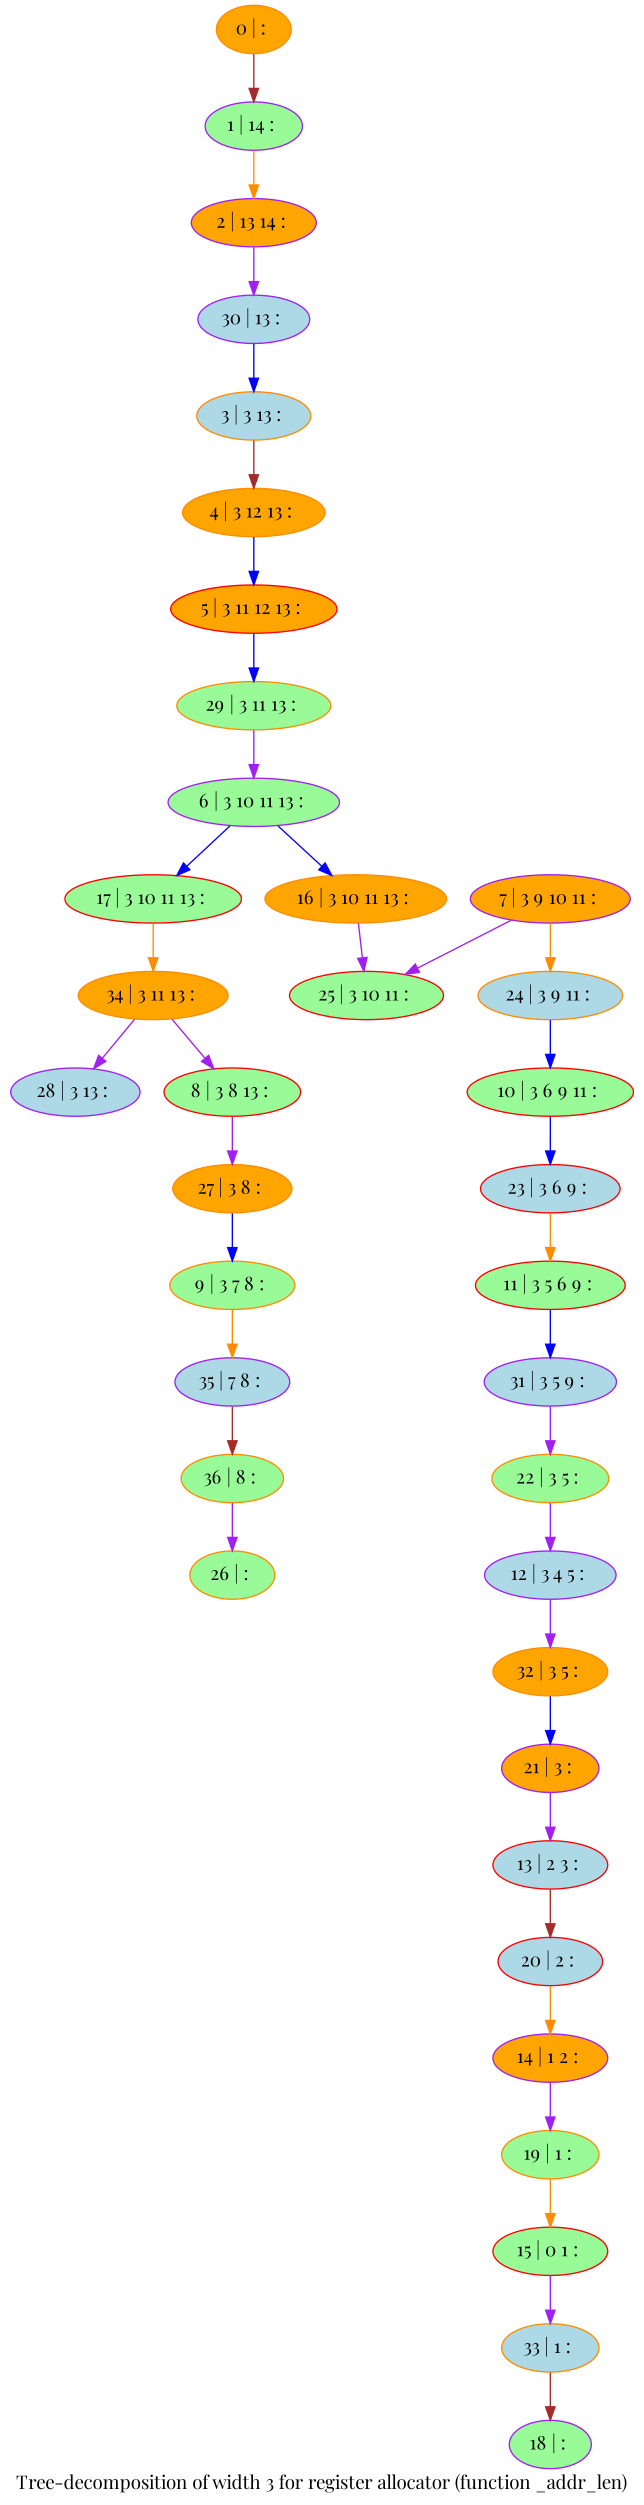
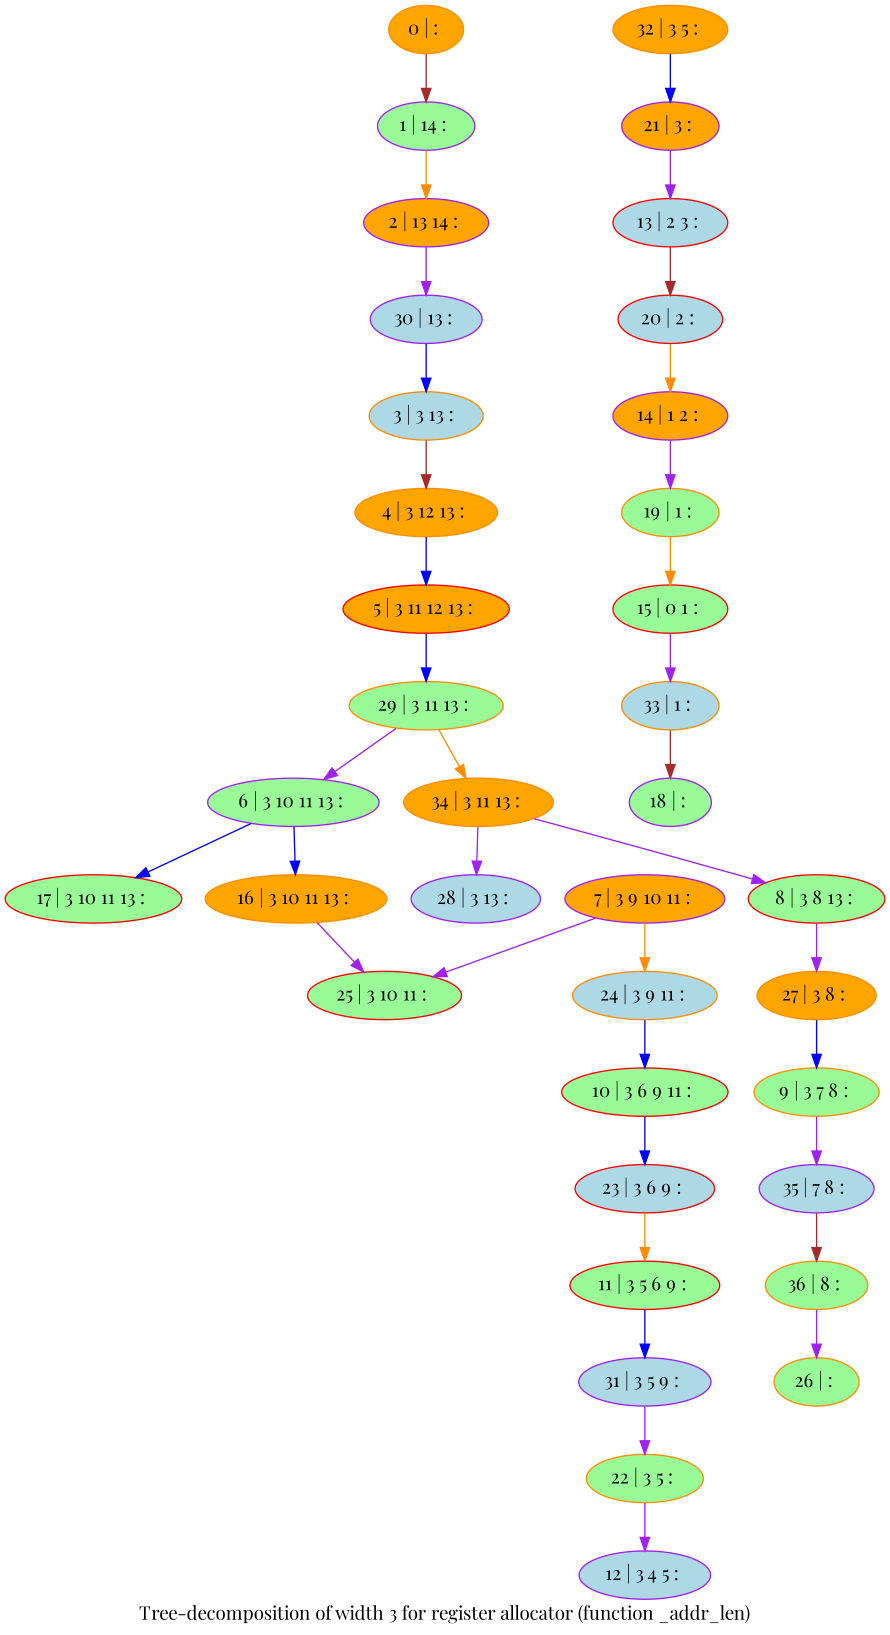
(153, 941) -> (449, 748)
(232, 1327) -> (817, 1134)
(550, 1617) -> none
